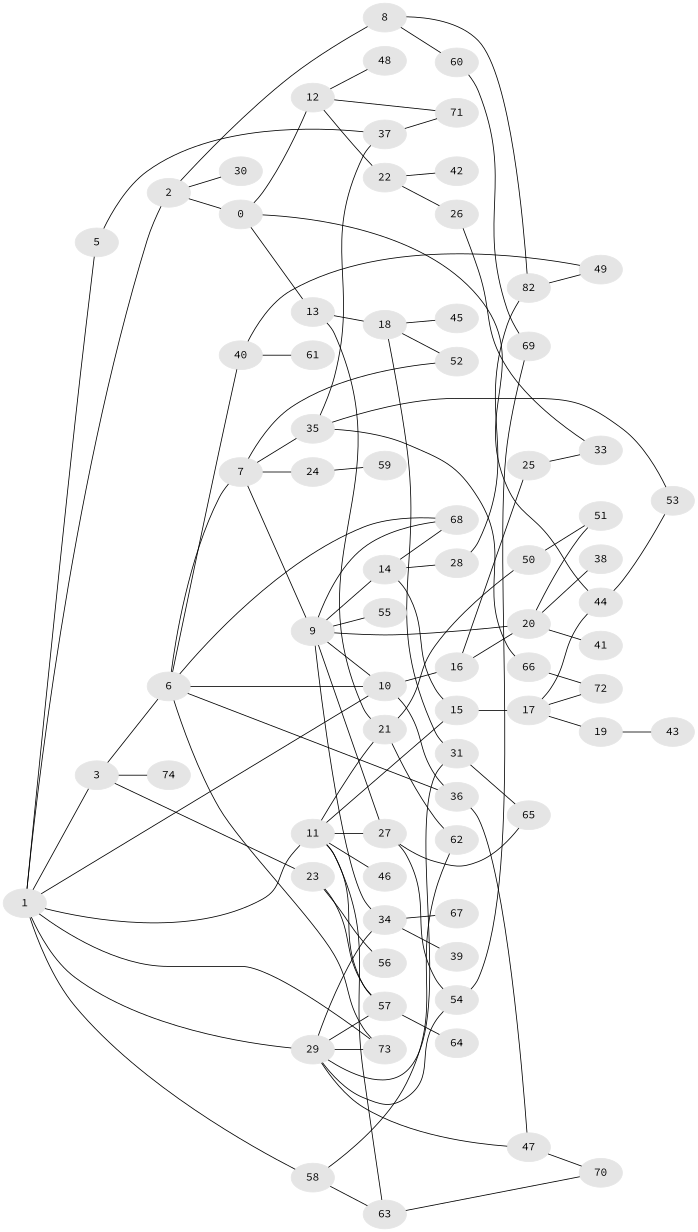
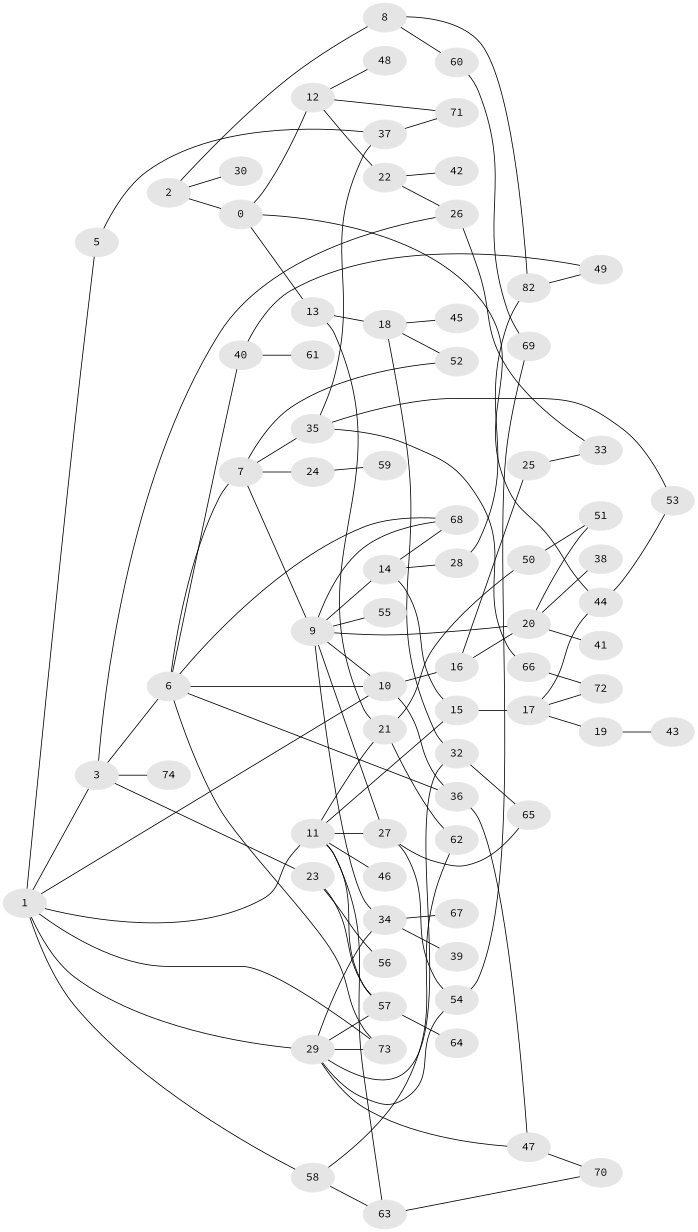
none -> (176, 421)
(76, 544) -> none
(457, 754) -> (457, 754)
